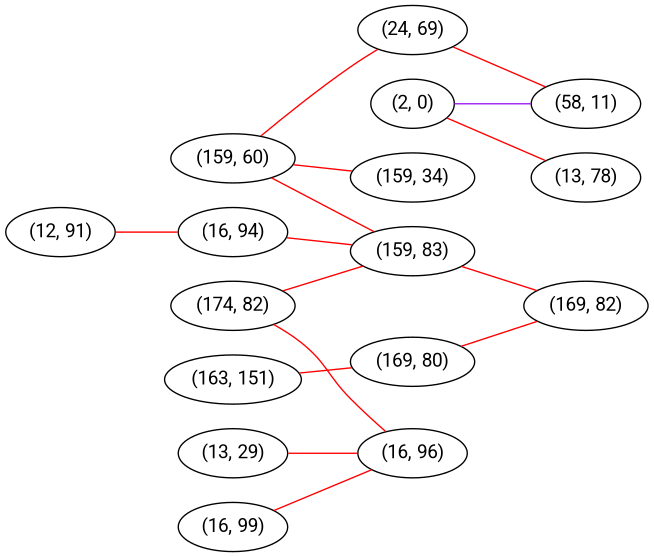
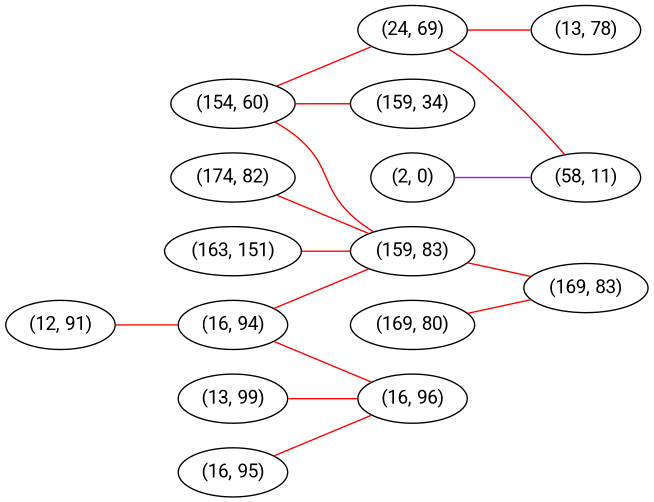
(496, 139) -> (499, 30)
(233, 158) -> (233, 104)
(586, 306) -> (586, 288)
(316, 371) -> (326, 251)
(334, 379) -> (323, 362)
(233, 453) -> (233, 399)
(233, 527) -> (233, 472)
